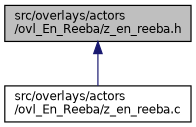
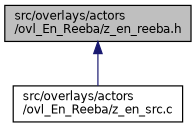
(98, 104) -> (98, 104)
